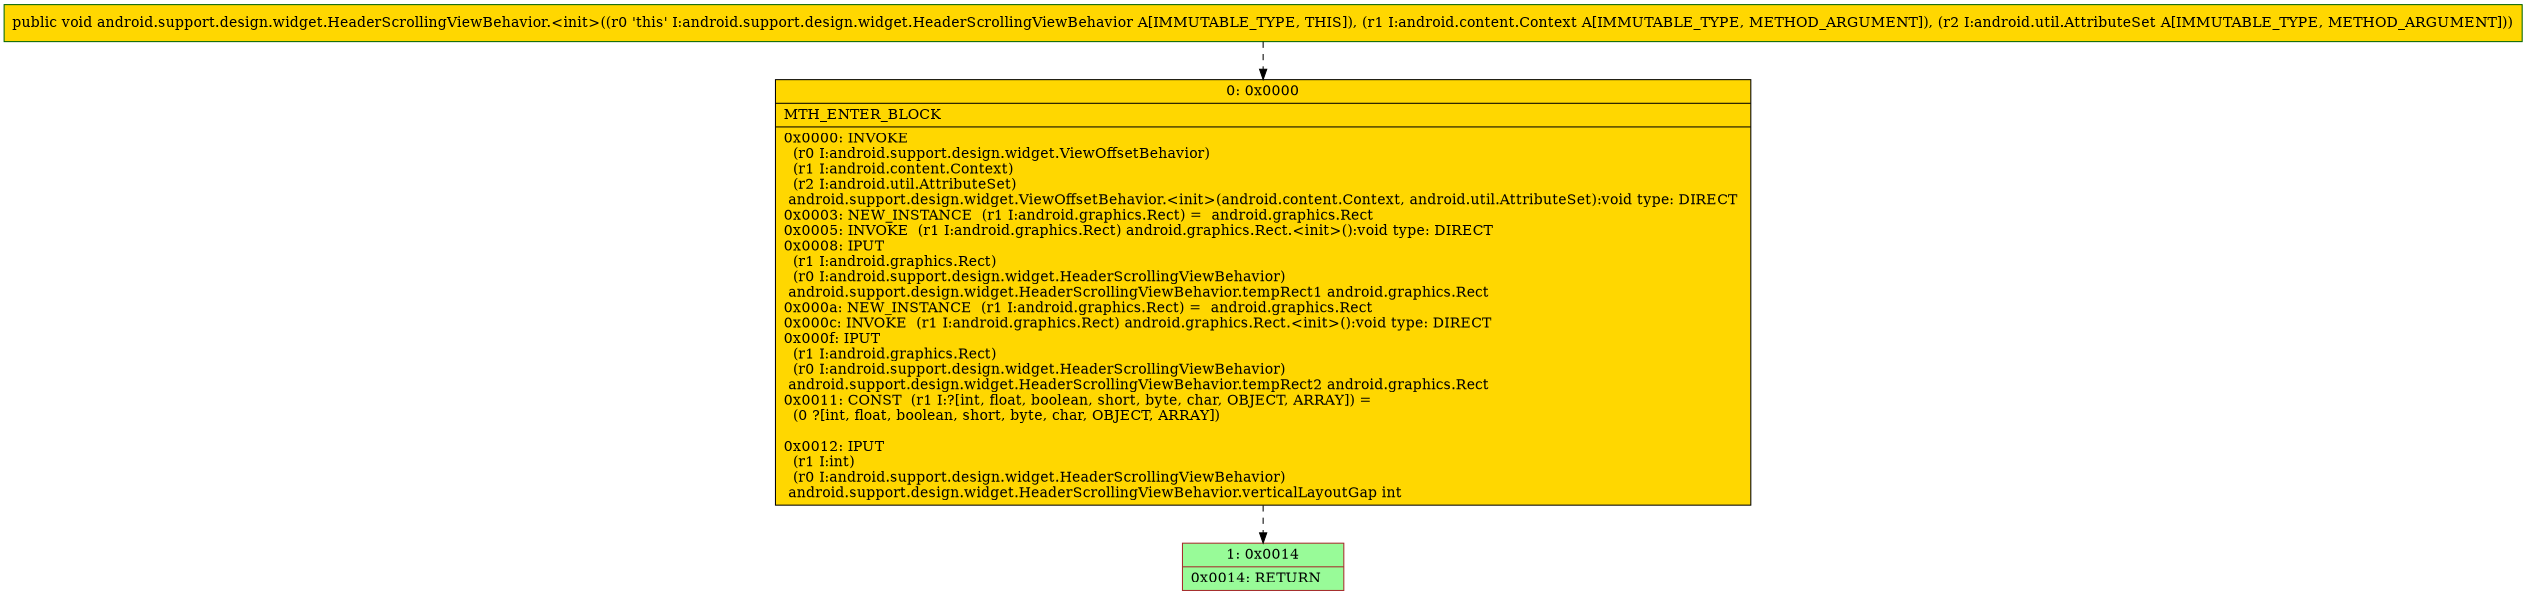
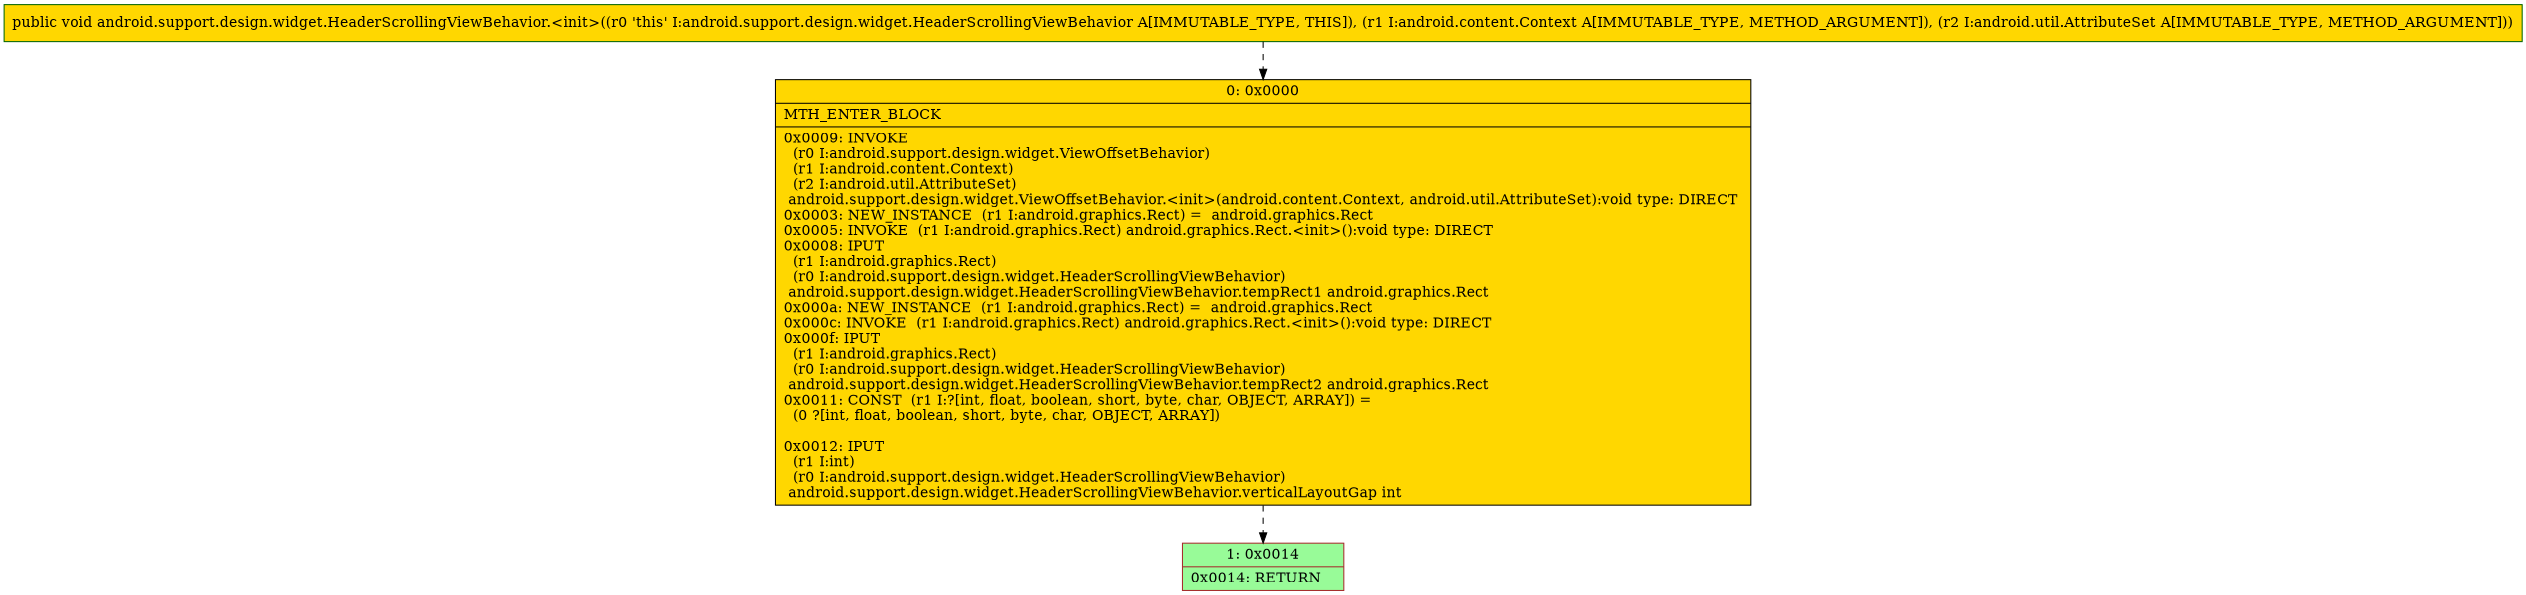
(851, 138) -> (851, 138)
